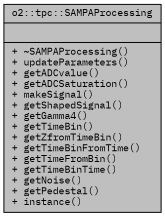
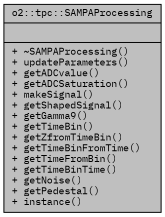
(50, 116) -> (50, 116)
